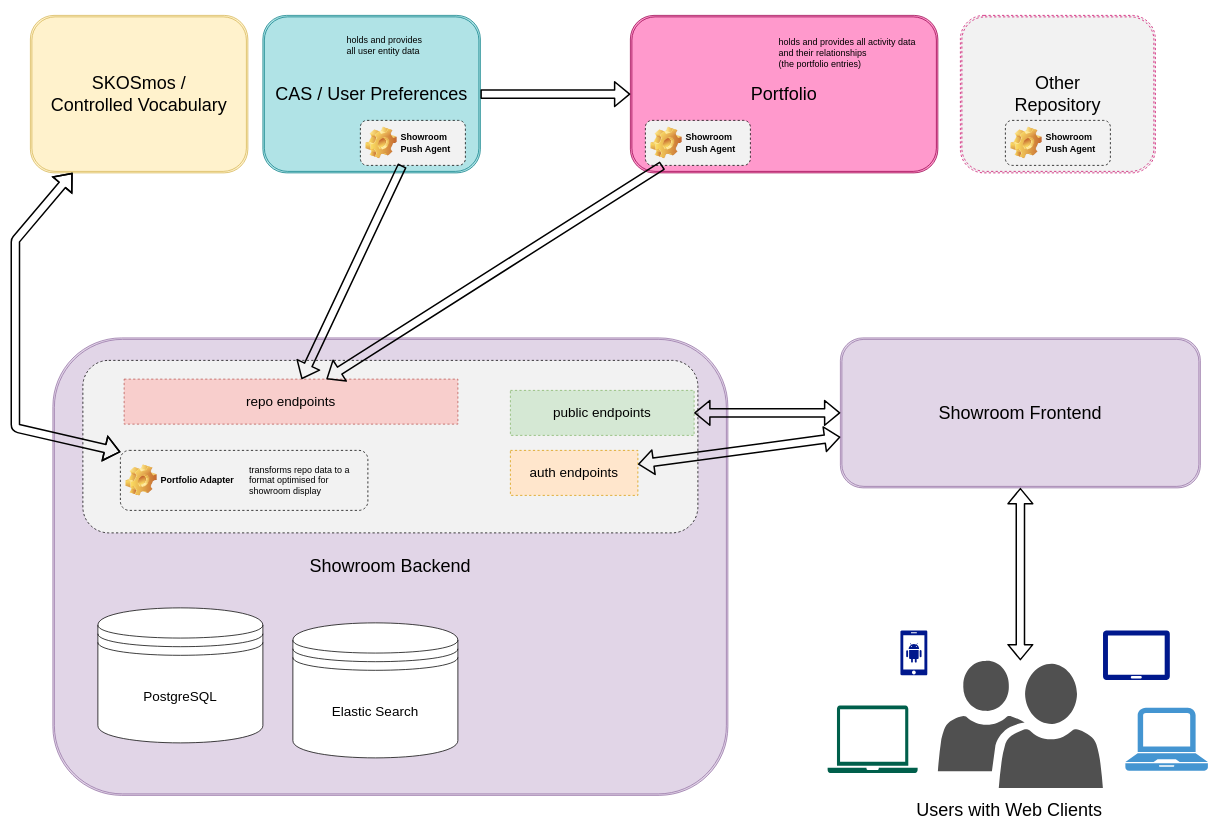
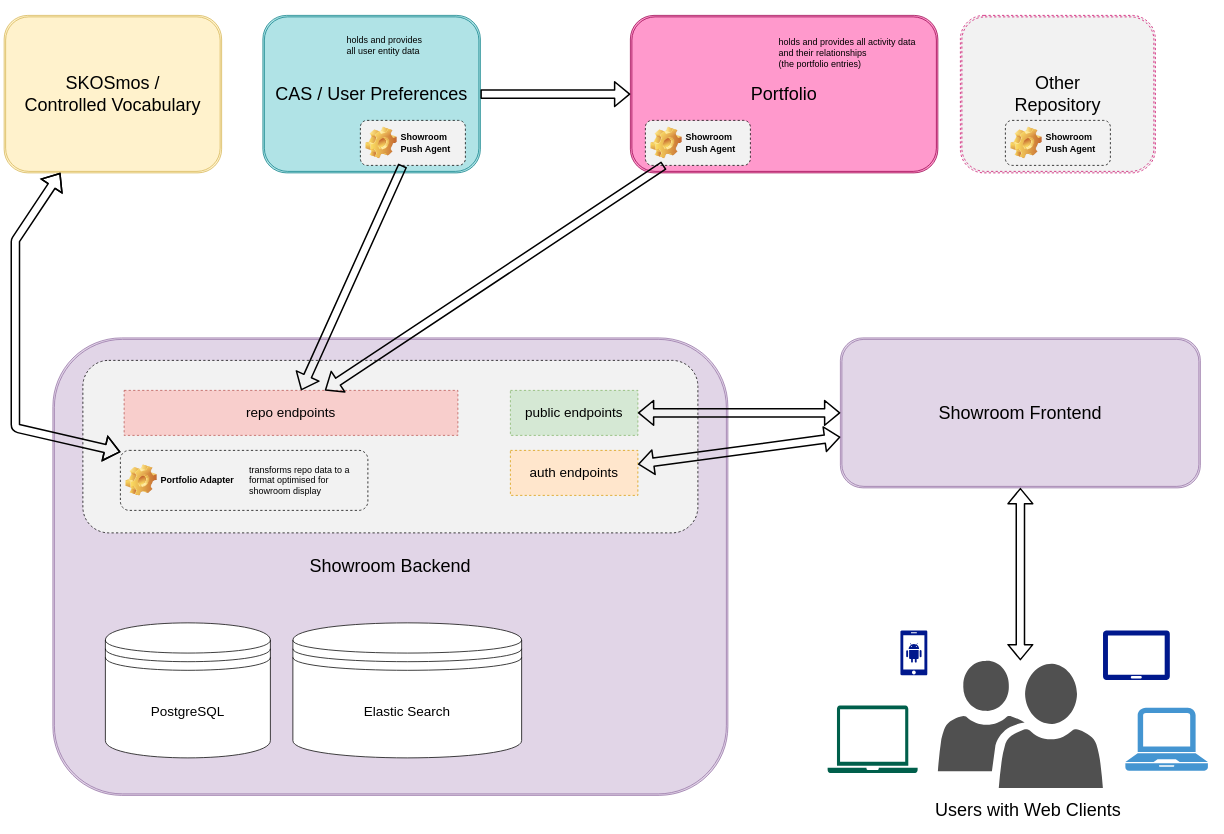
(139, 94) -> (113, 94)
(291, 402) -> (291, 413)
(602, 413) -> (574, 413)
(180, 675) -> (188, 690)
(375, 690) -> (407, 690)
(1009, 810) -> (1028, 810)
